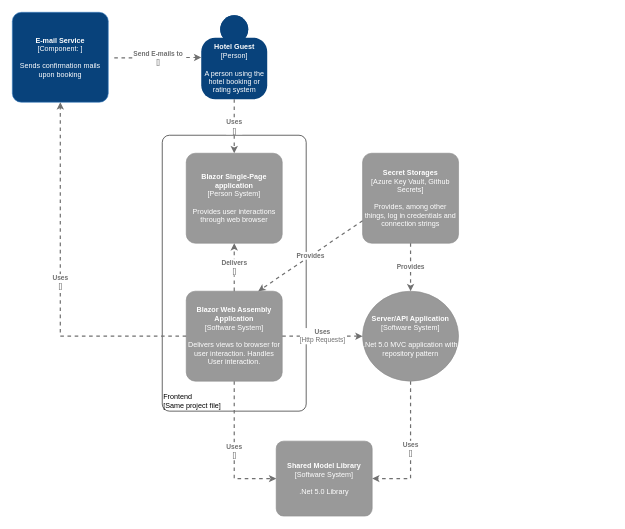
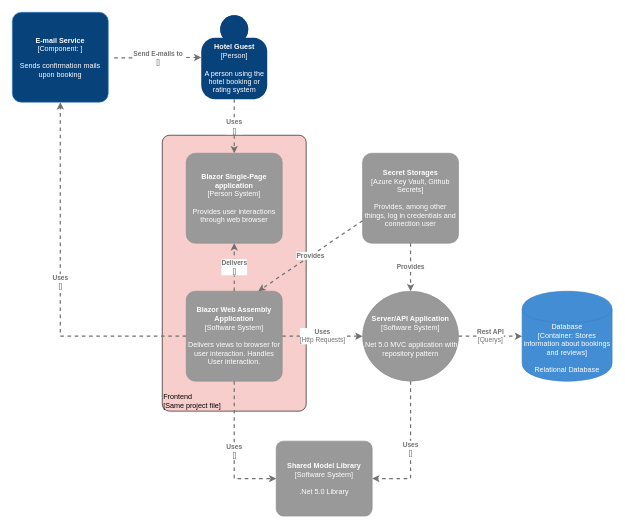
(411, 198) -> (411, 198)
(234, 273) -> (234, 273)
none -> (488, 336)
none -> (567, 336)
